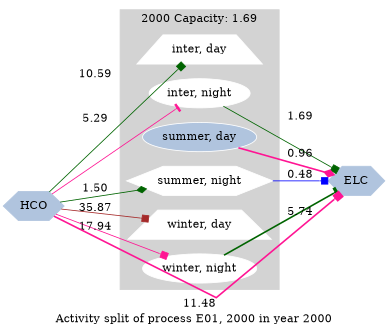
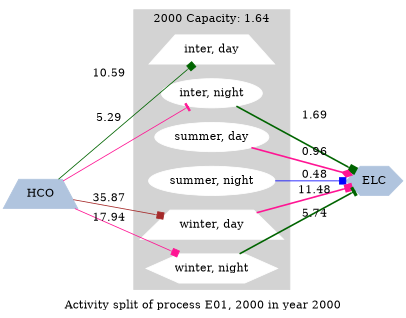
(200, 19) -> (212, 19)
(274, 135) -> (295, 138)
(200, 137) -> (212, 137)
(200, 181) -> (212, 181)
(99, 196) -> none
(34, 206) -> (41, 194)
(200, 268) -> (212, 268)
(211, 295) -> (300, 201)
